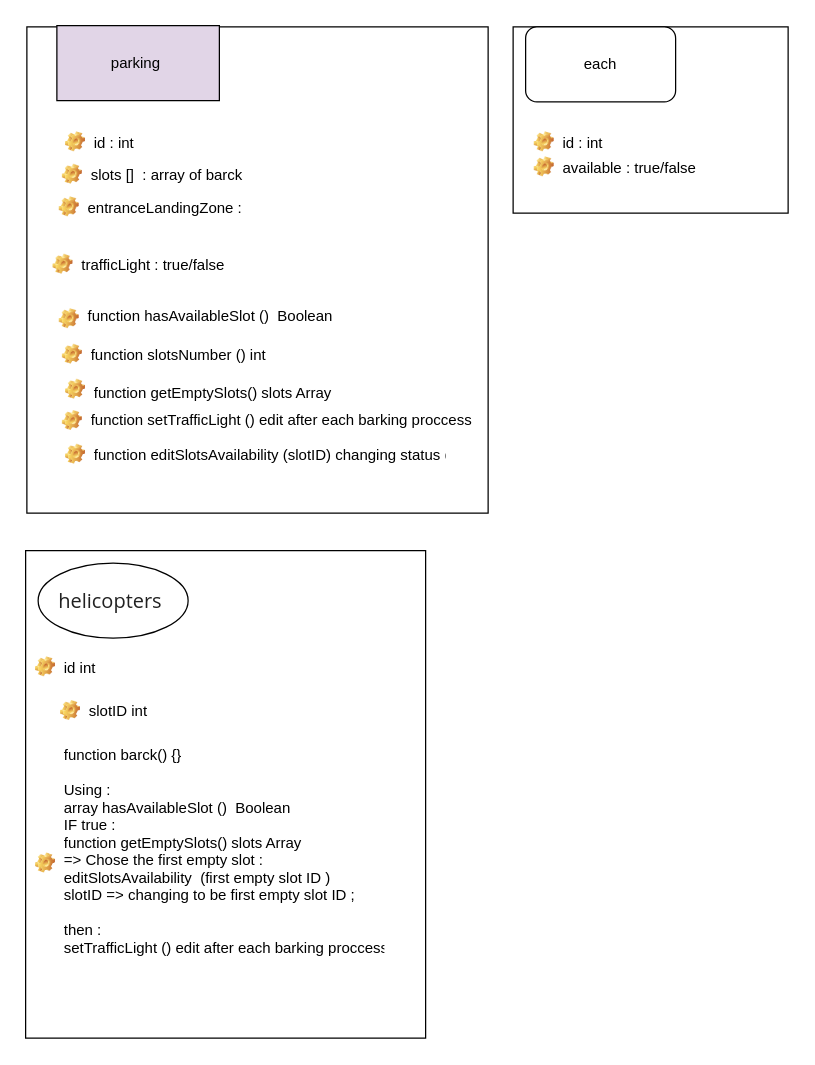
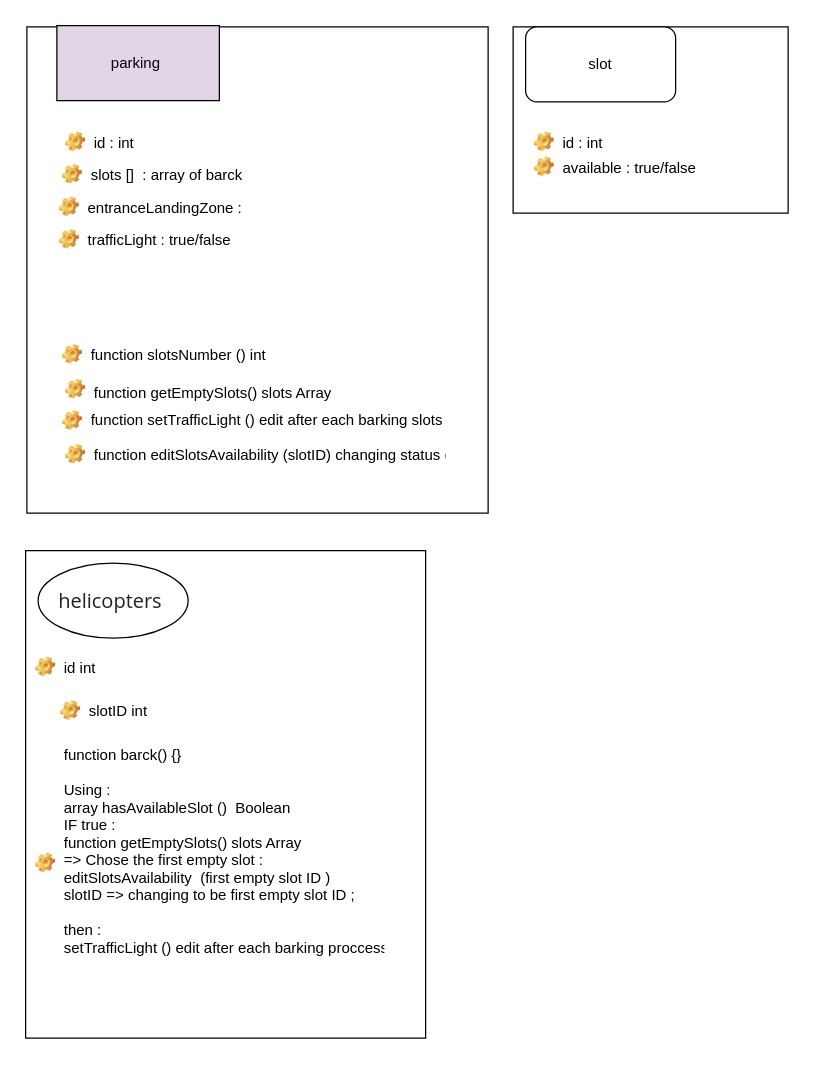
(601, 64) -> (601, 64)
(144, 264) -> (151, 239)
(208, 319) -> none
(319, 420) -> (305, 420)
